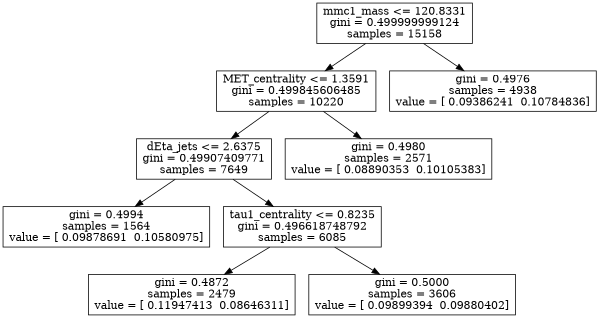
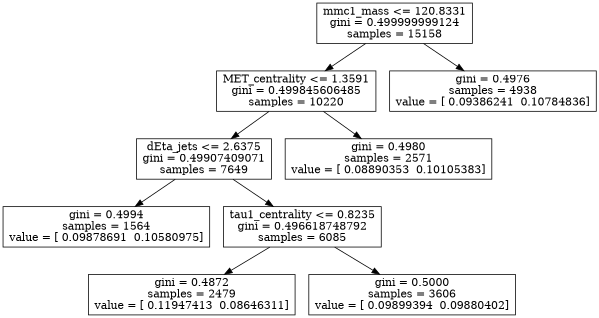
(204, 159) -> (204, 159)
